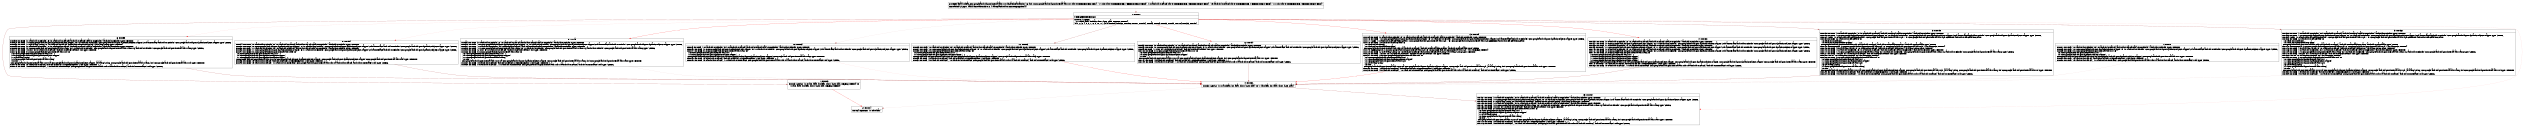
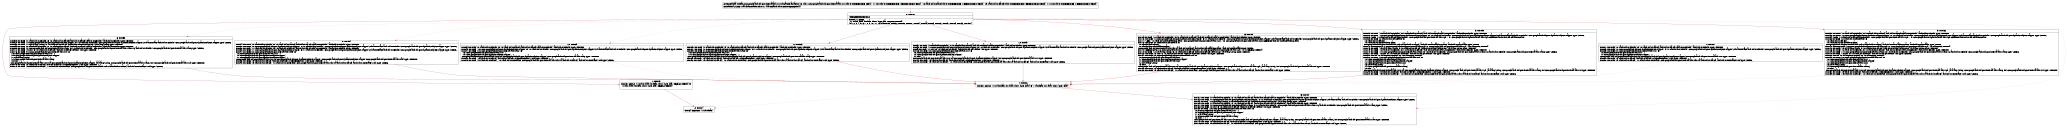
(572, 52) -> none
(1702, 52) -> none
